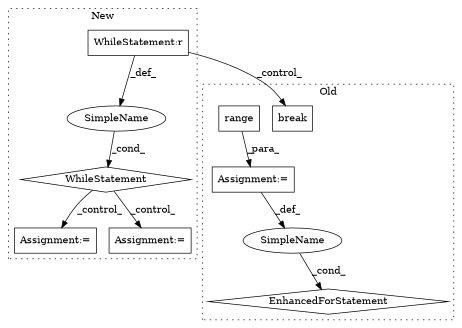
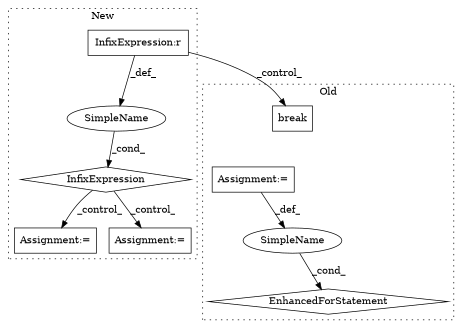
(138, 43) -> (138, 43)
(239, 119) -> none
(106, 180) -> (106, 180)
